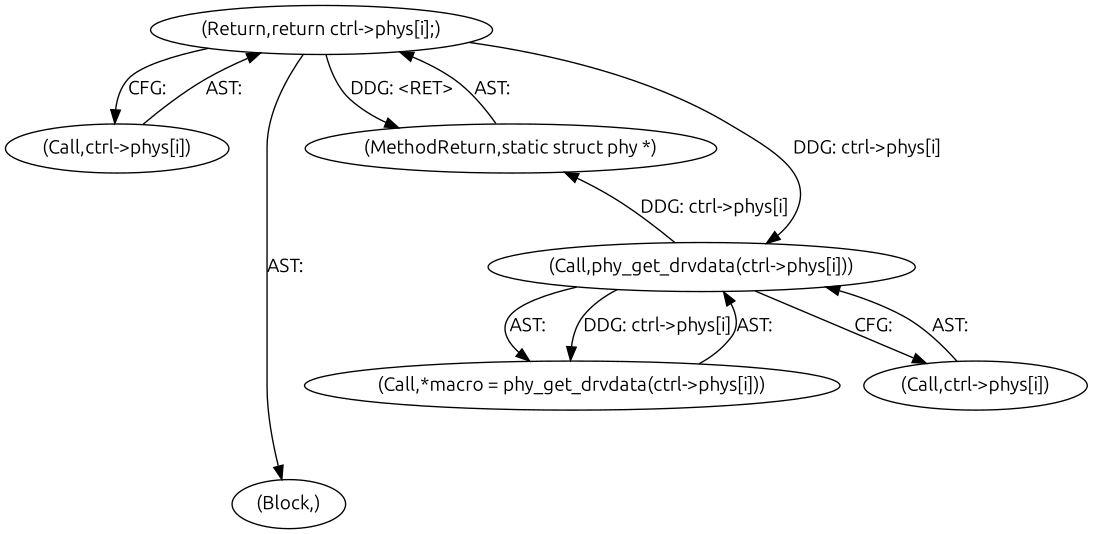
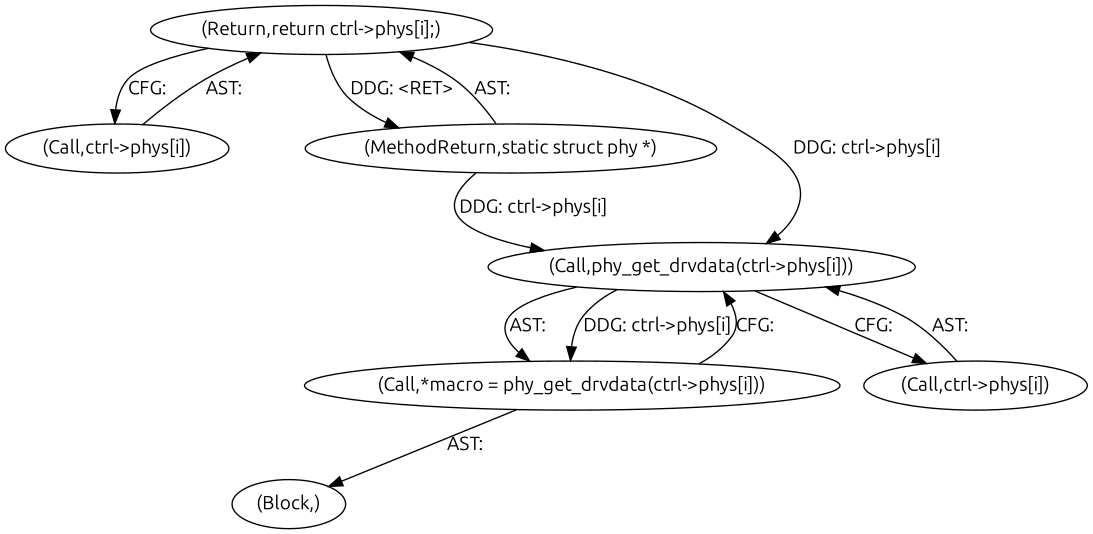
(628, 207) -> (469, 226)
(267, 257) -> (429, 446)
(758, 326) -> (758, 326)
